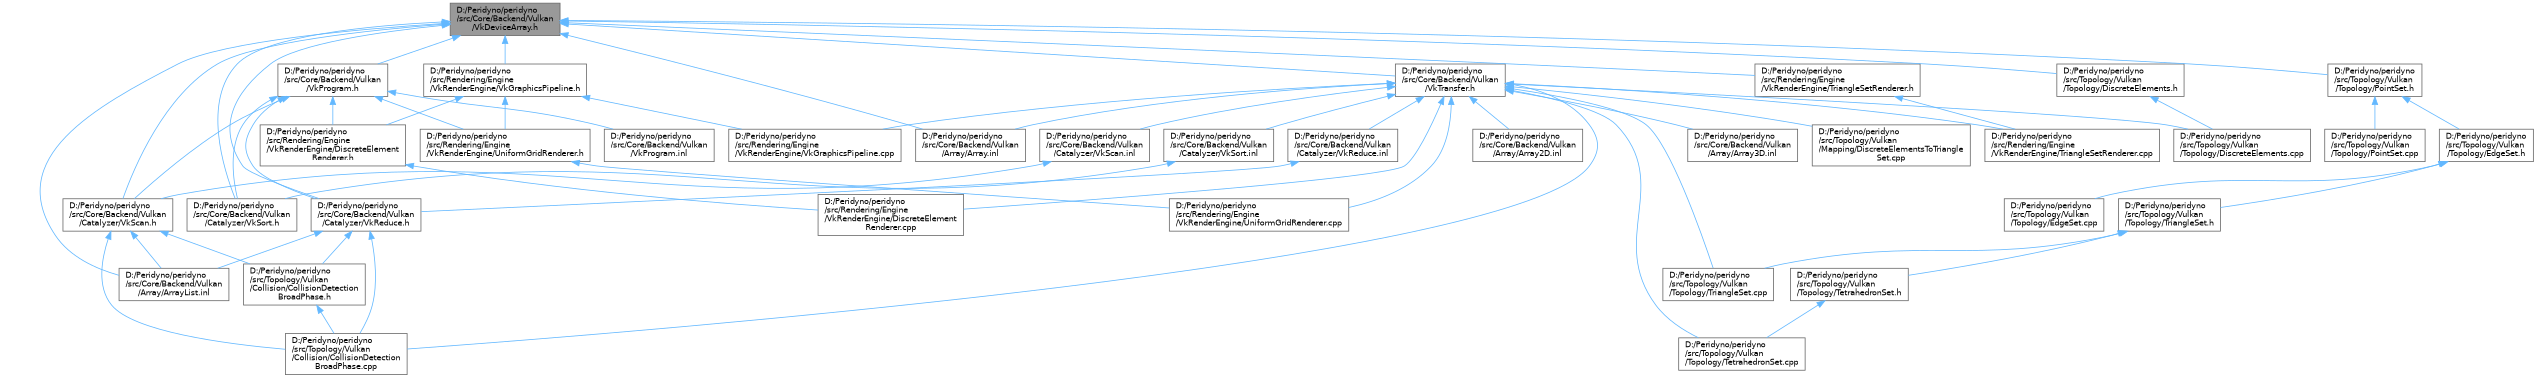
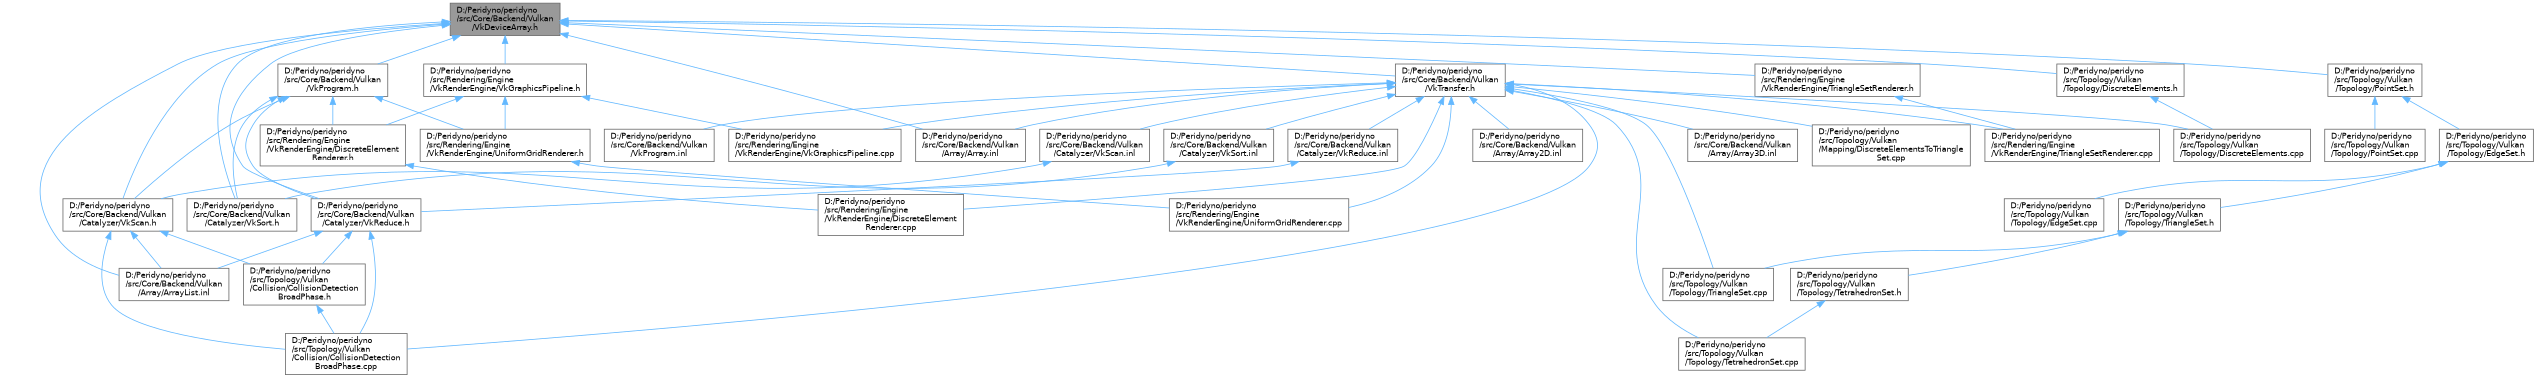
(499, 108) -> (1045, 97)
